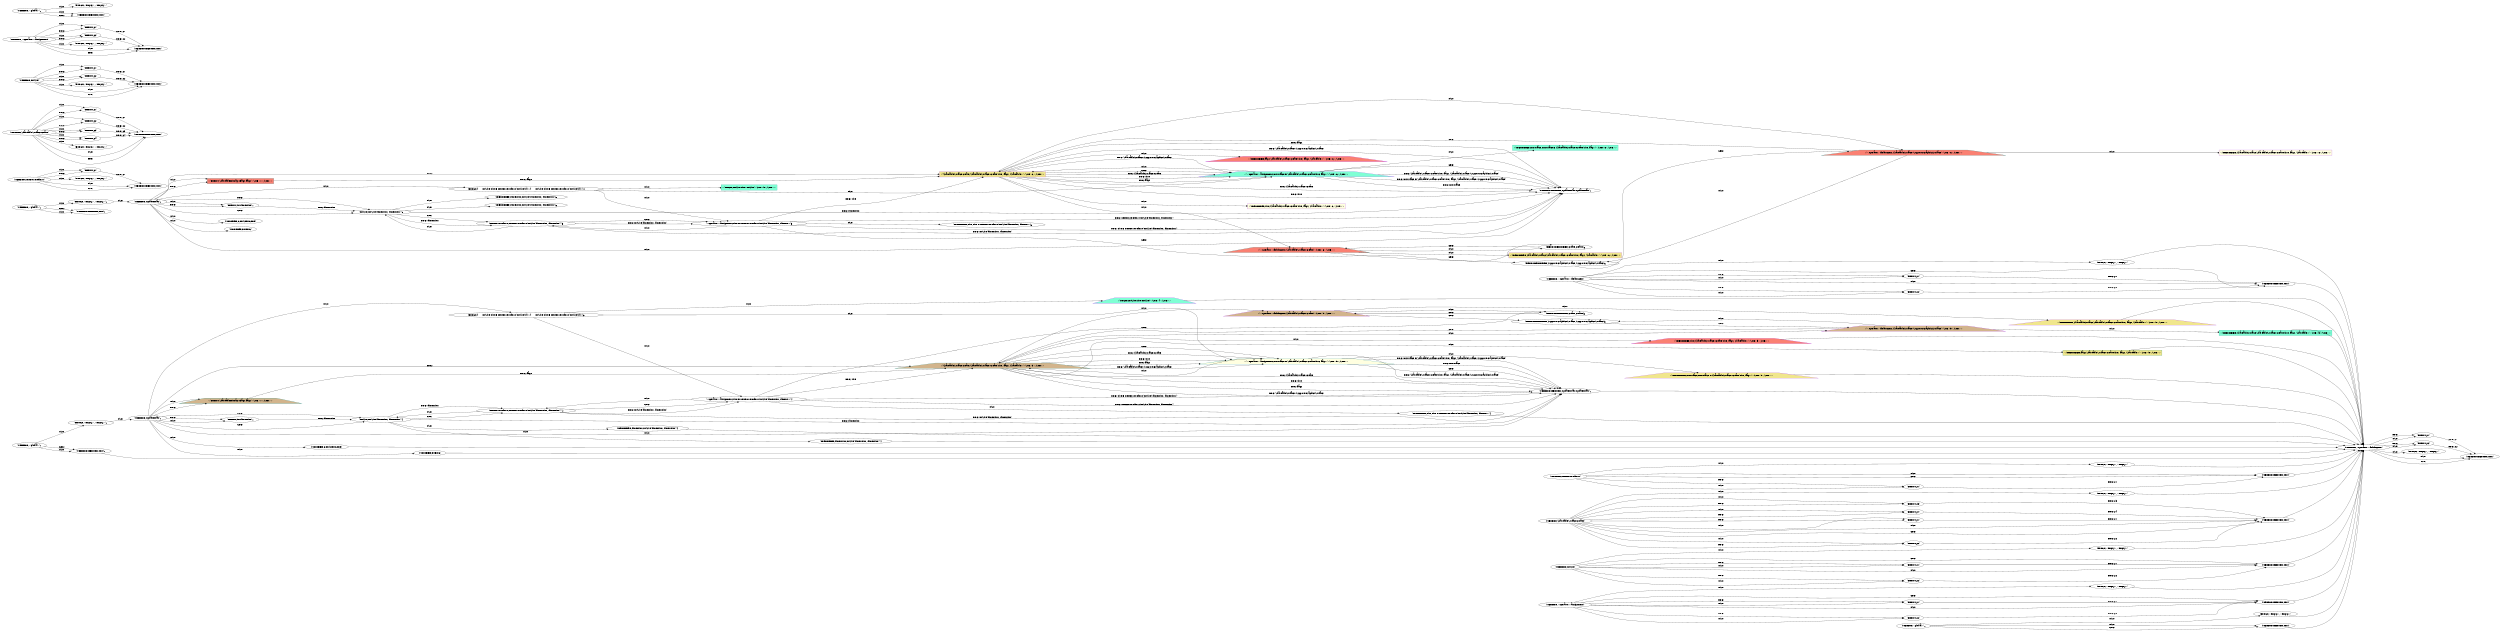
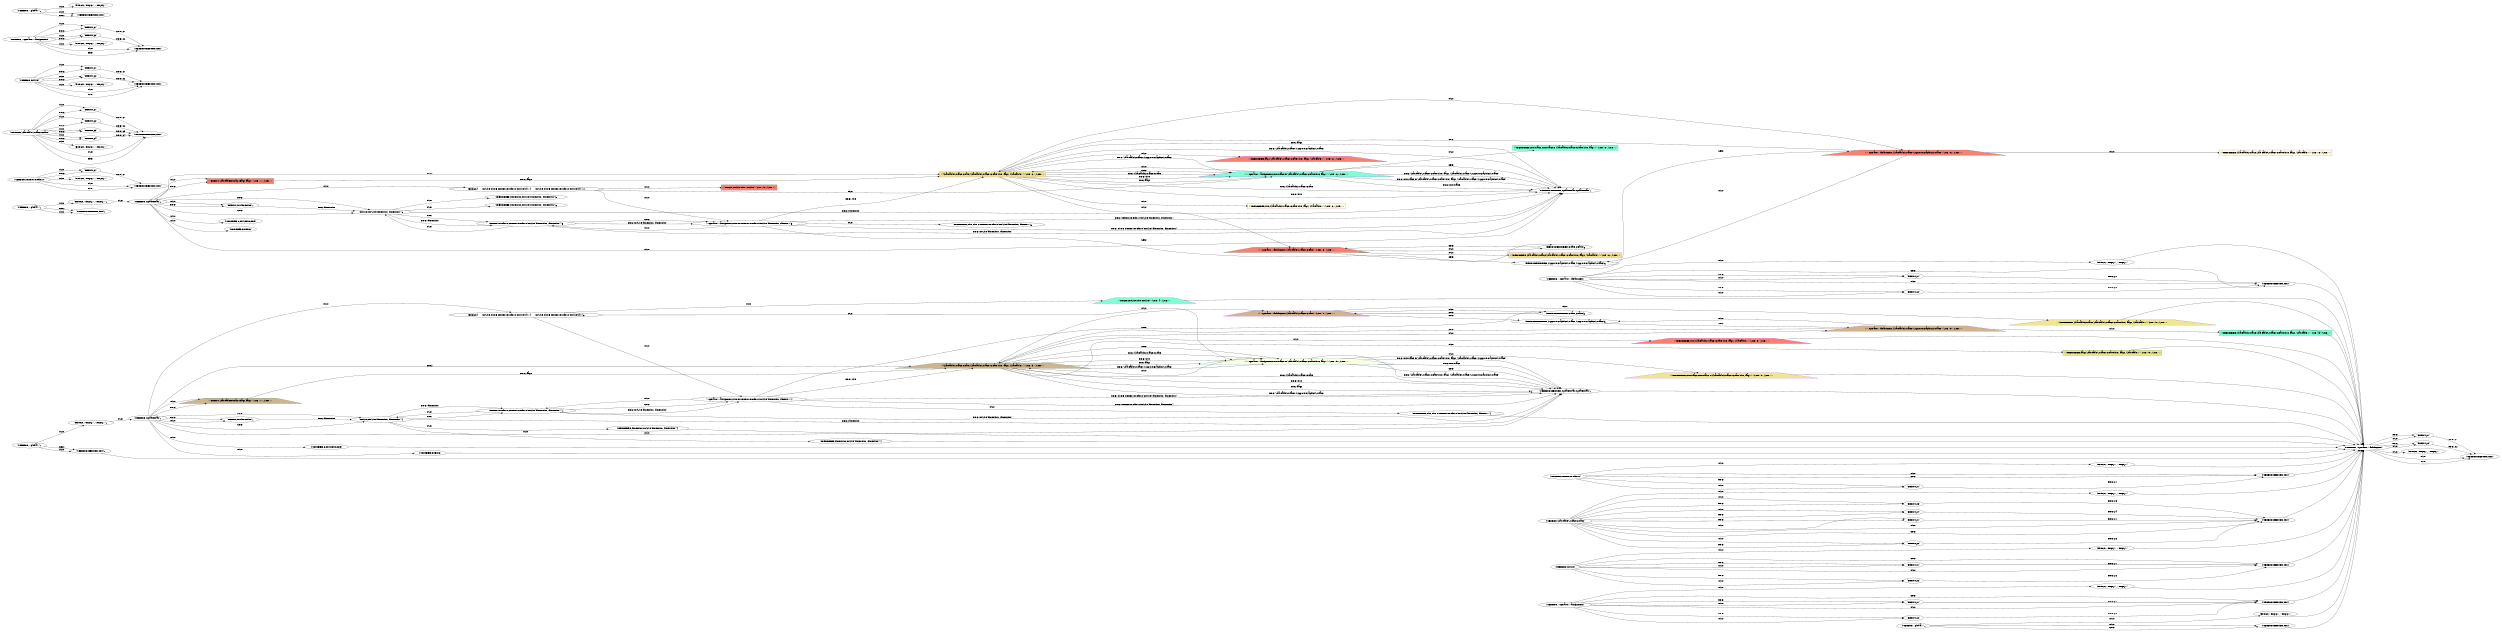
(749, 188) -> (749, 188)
